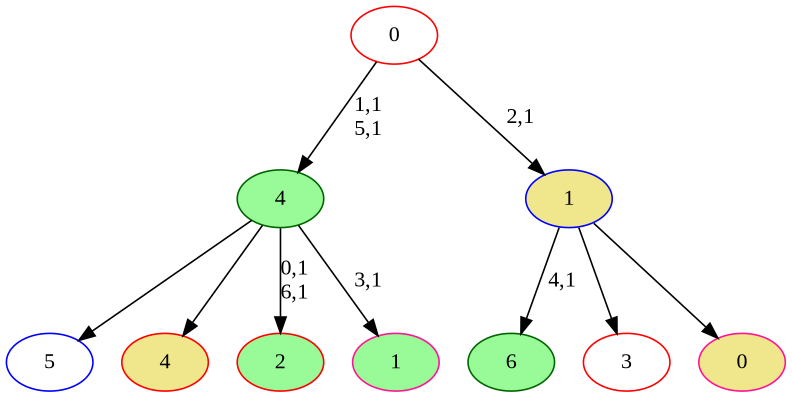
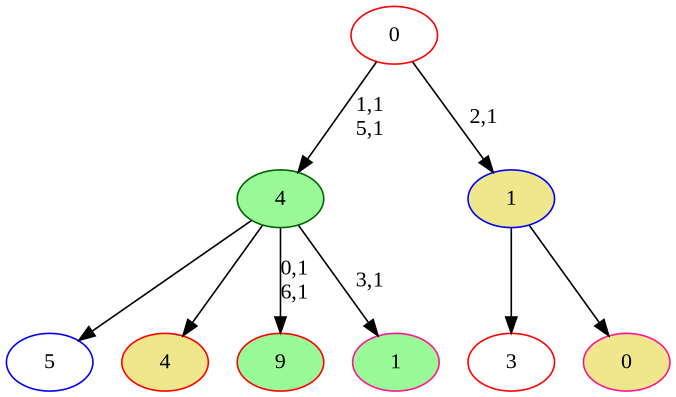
(280, 362) -> (280, 362)
(511, 362) -> none
